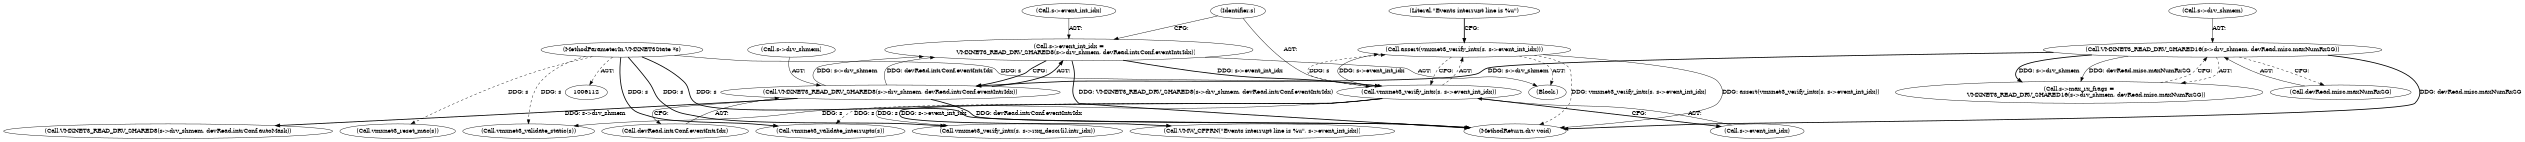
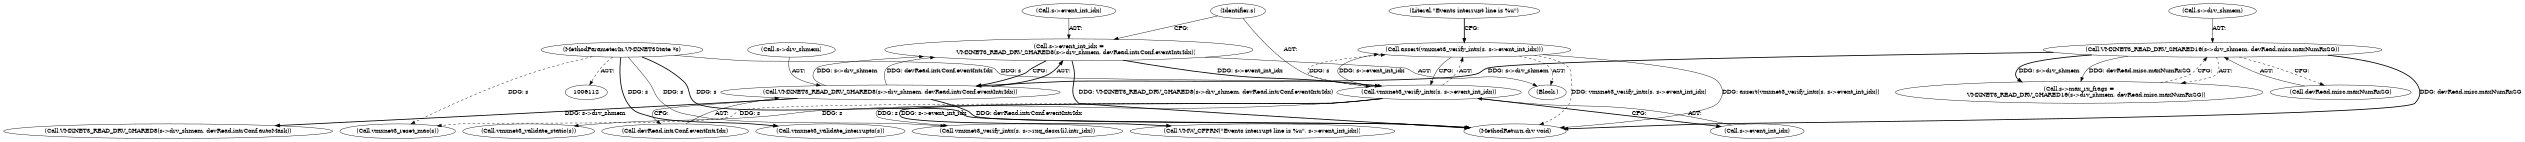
(1439, 67) -> (1439, 67)
(545, 77) -> none
(1109, 104) -> (887, 105)
(771, 122) -> (771, 122)
